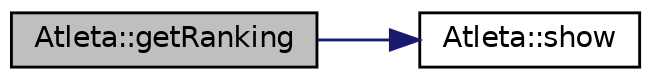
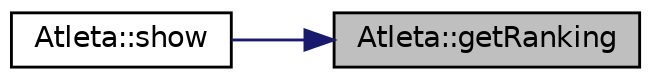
(354, 40) -> (268, 40)
